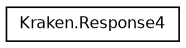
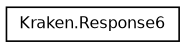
(93, 24) -> (93, 24)
